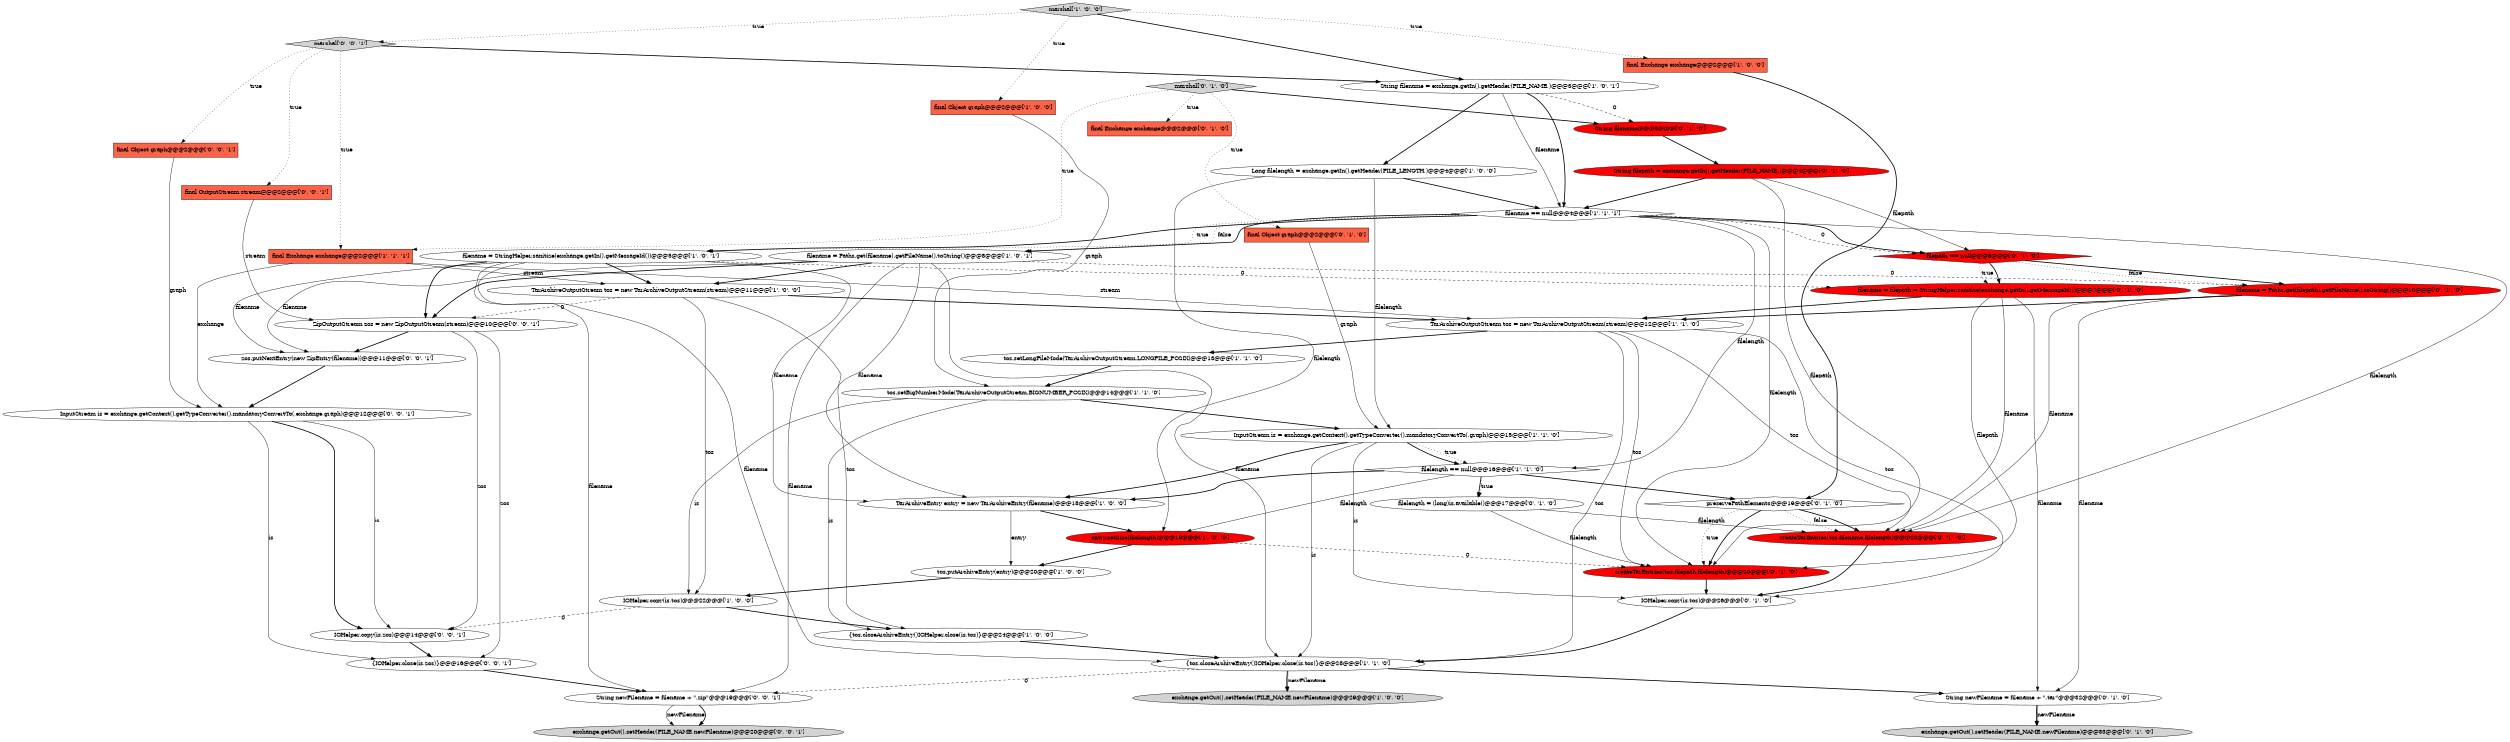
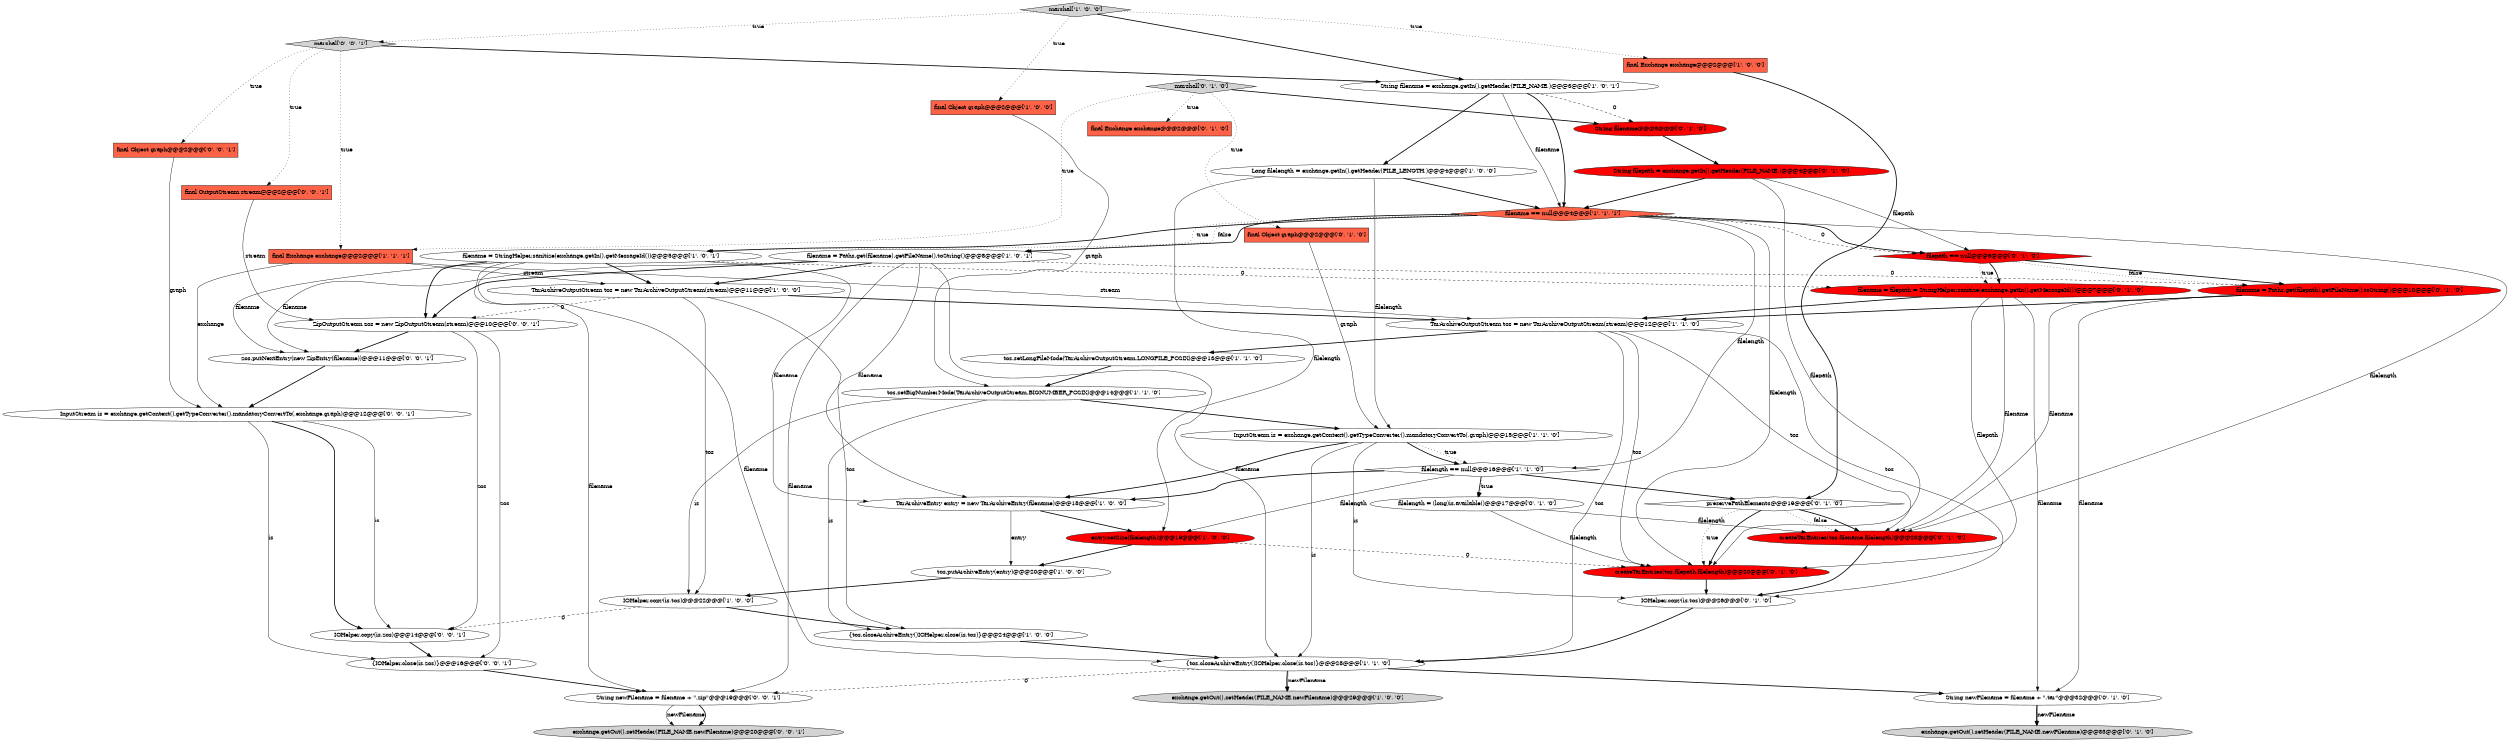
(1563, 214) -> (1563, 214)
